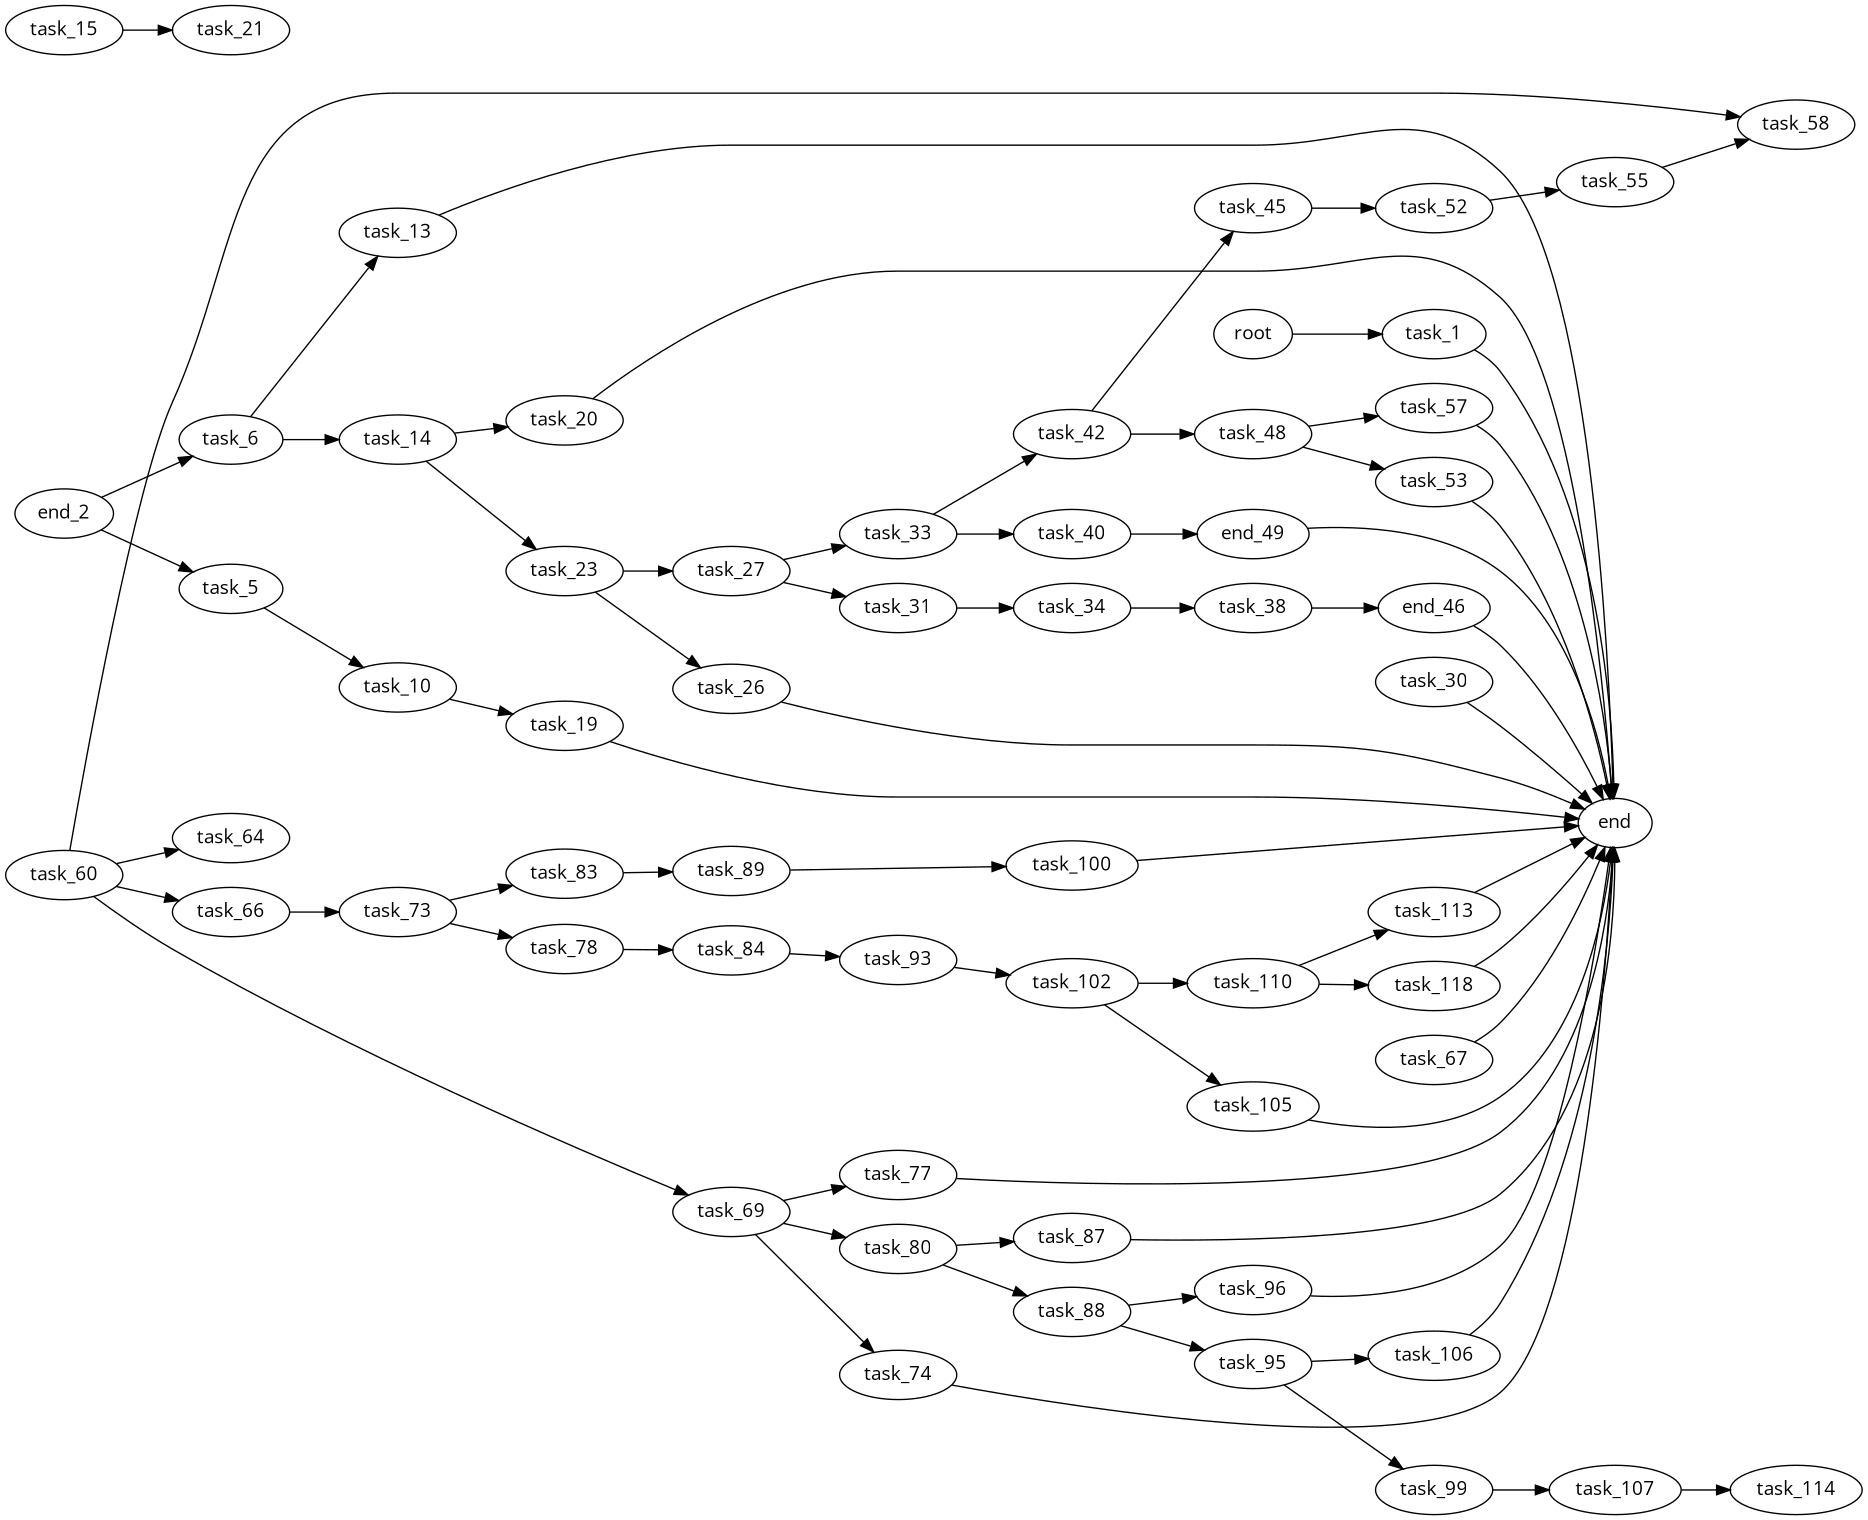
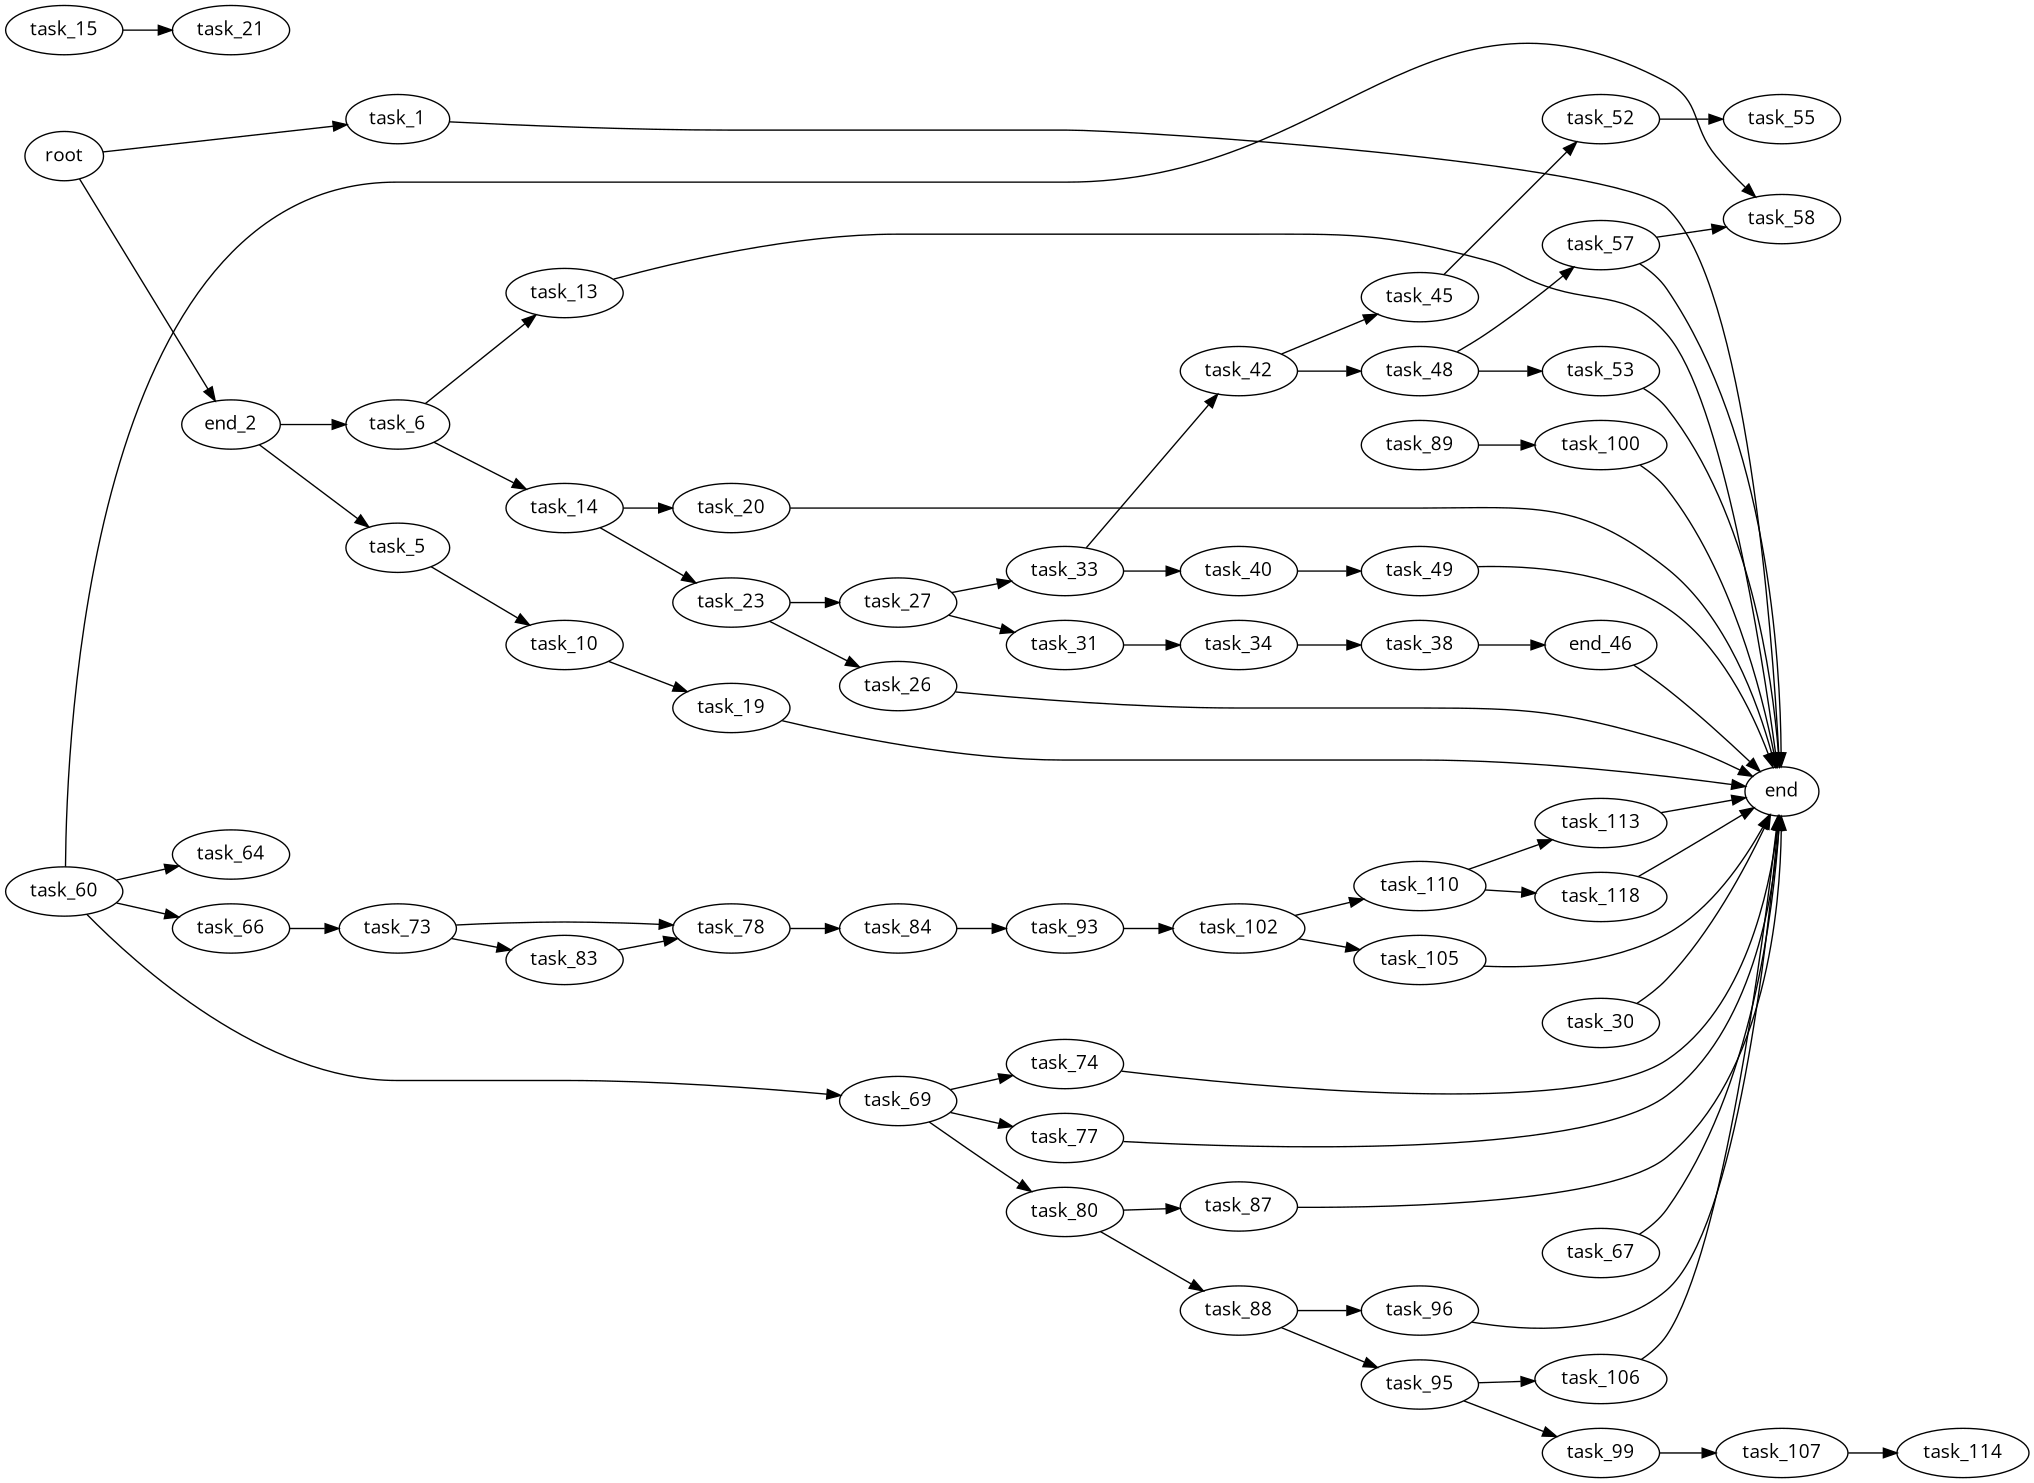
(1699, 156) -> (1675, 235)
none -> (144, 284)
(1253, 534) -> (1420, 571)
(641, 872) -> (641, 946)
